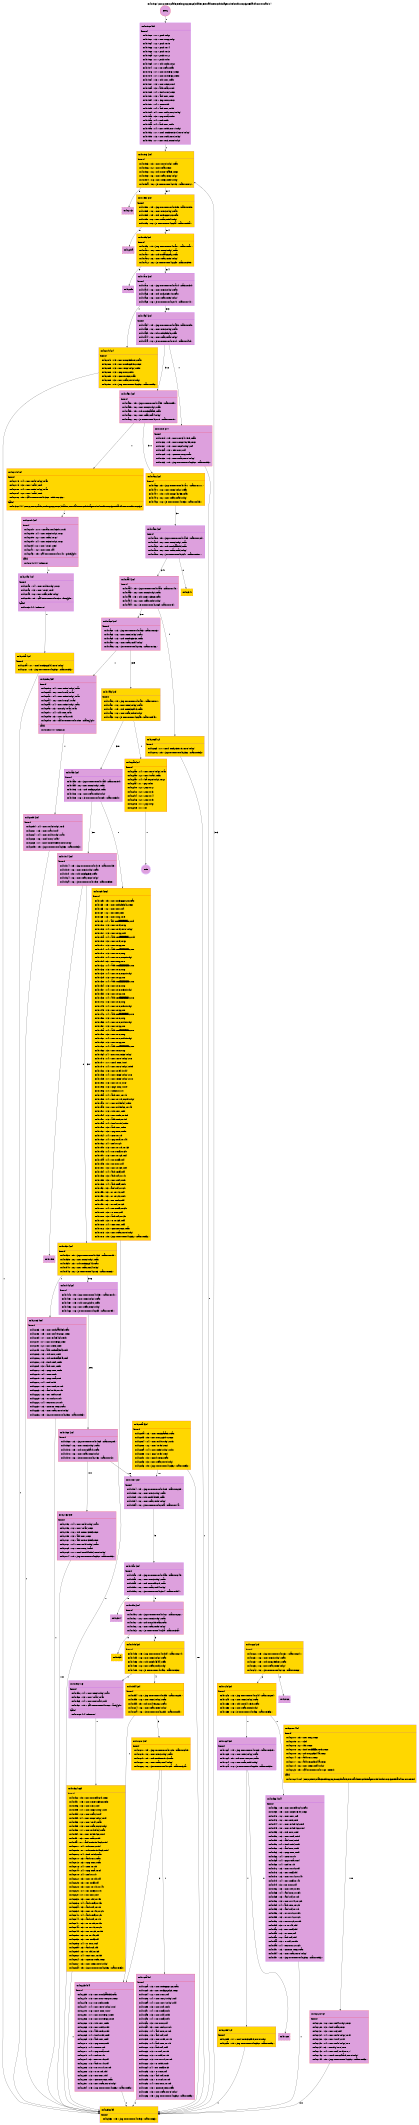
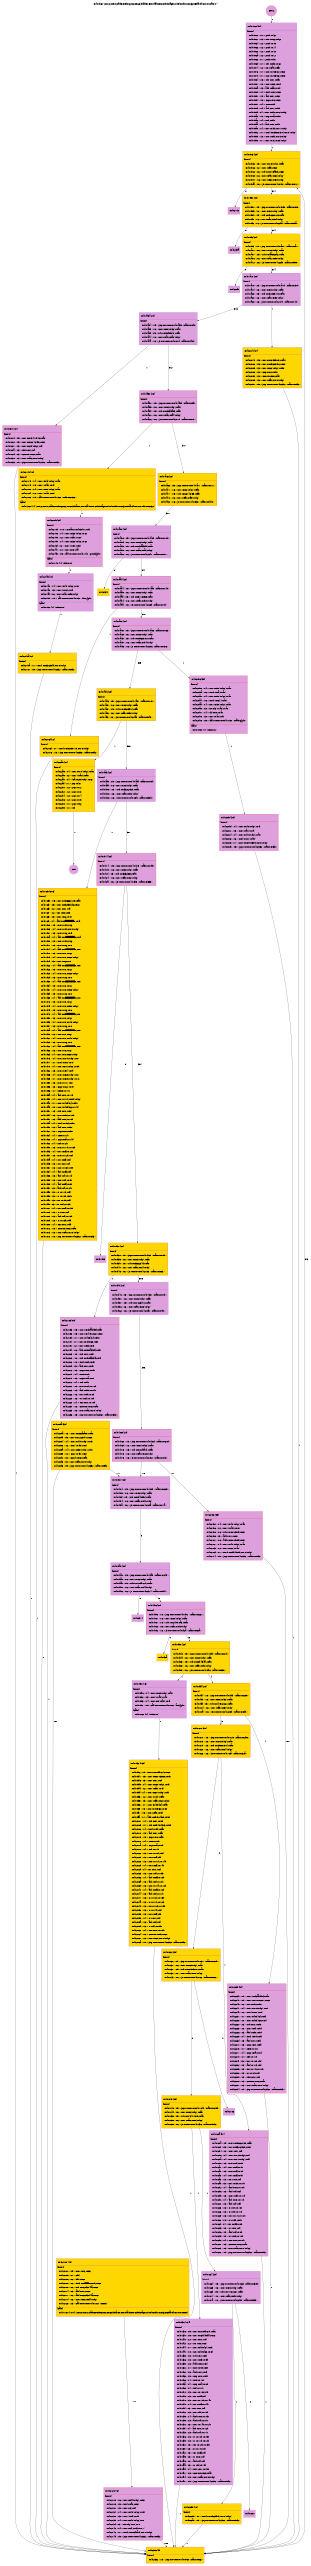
(148, 1876) -> (206, 1852)
